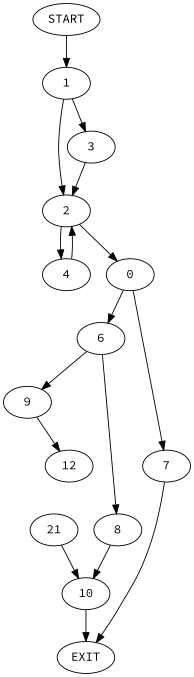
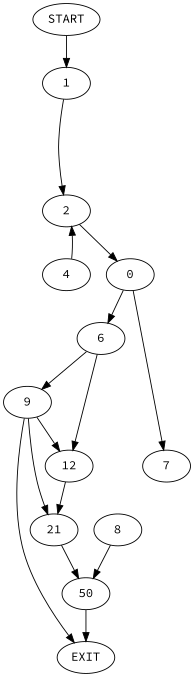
(91, 147) -> none
(61, 238) -> none
(109, 430) -> (86, 398)
none -> (33, 463)
none -> (63, 494)
(143, 563) -> (20, 533)
(86, 594) -> (86, 594)
